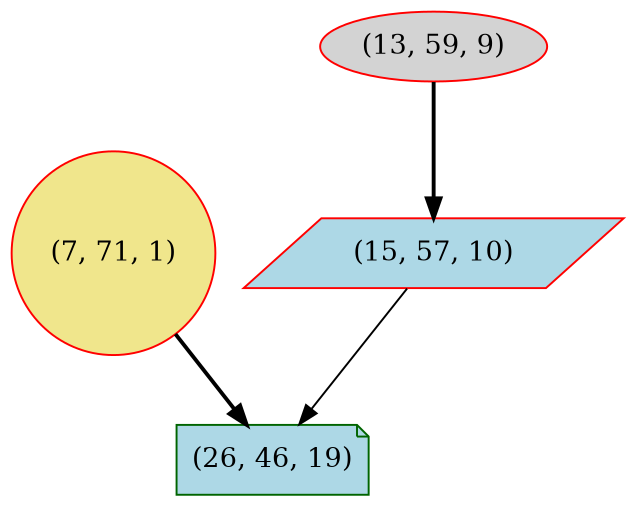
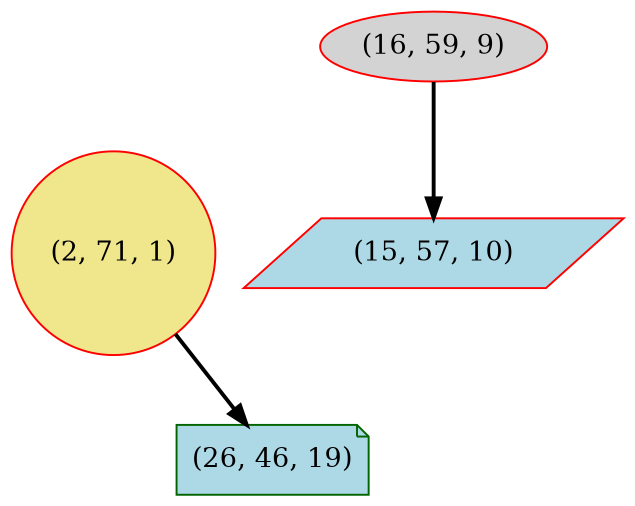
(434, 47) -> (434, 47)
(114, 253) -> (114, 253)
(359, 349) -> none
